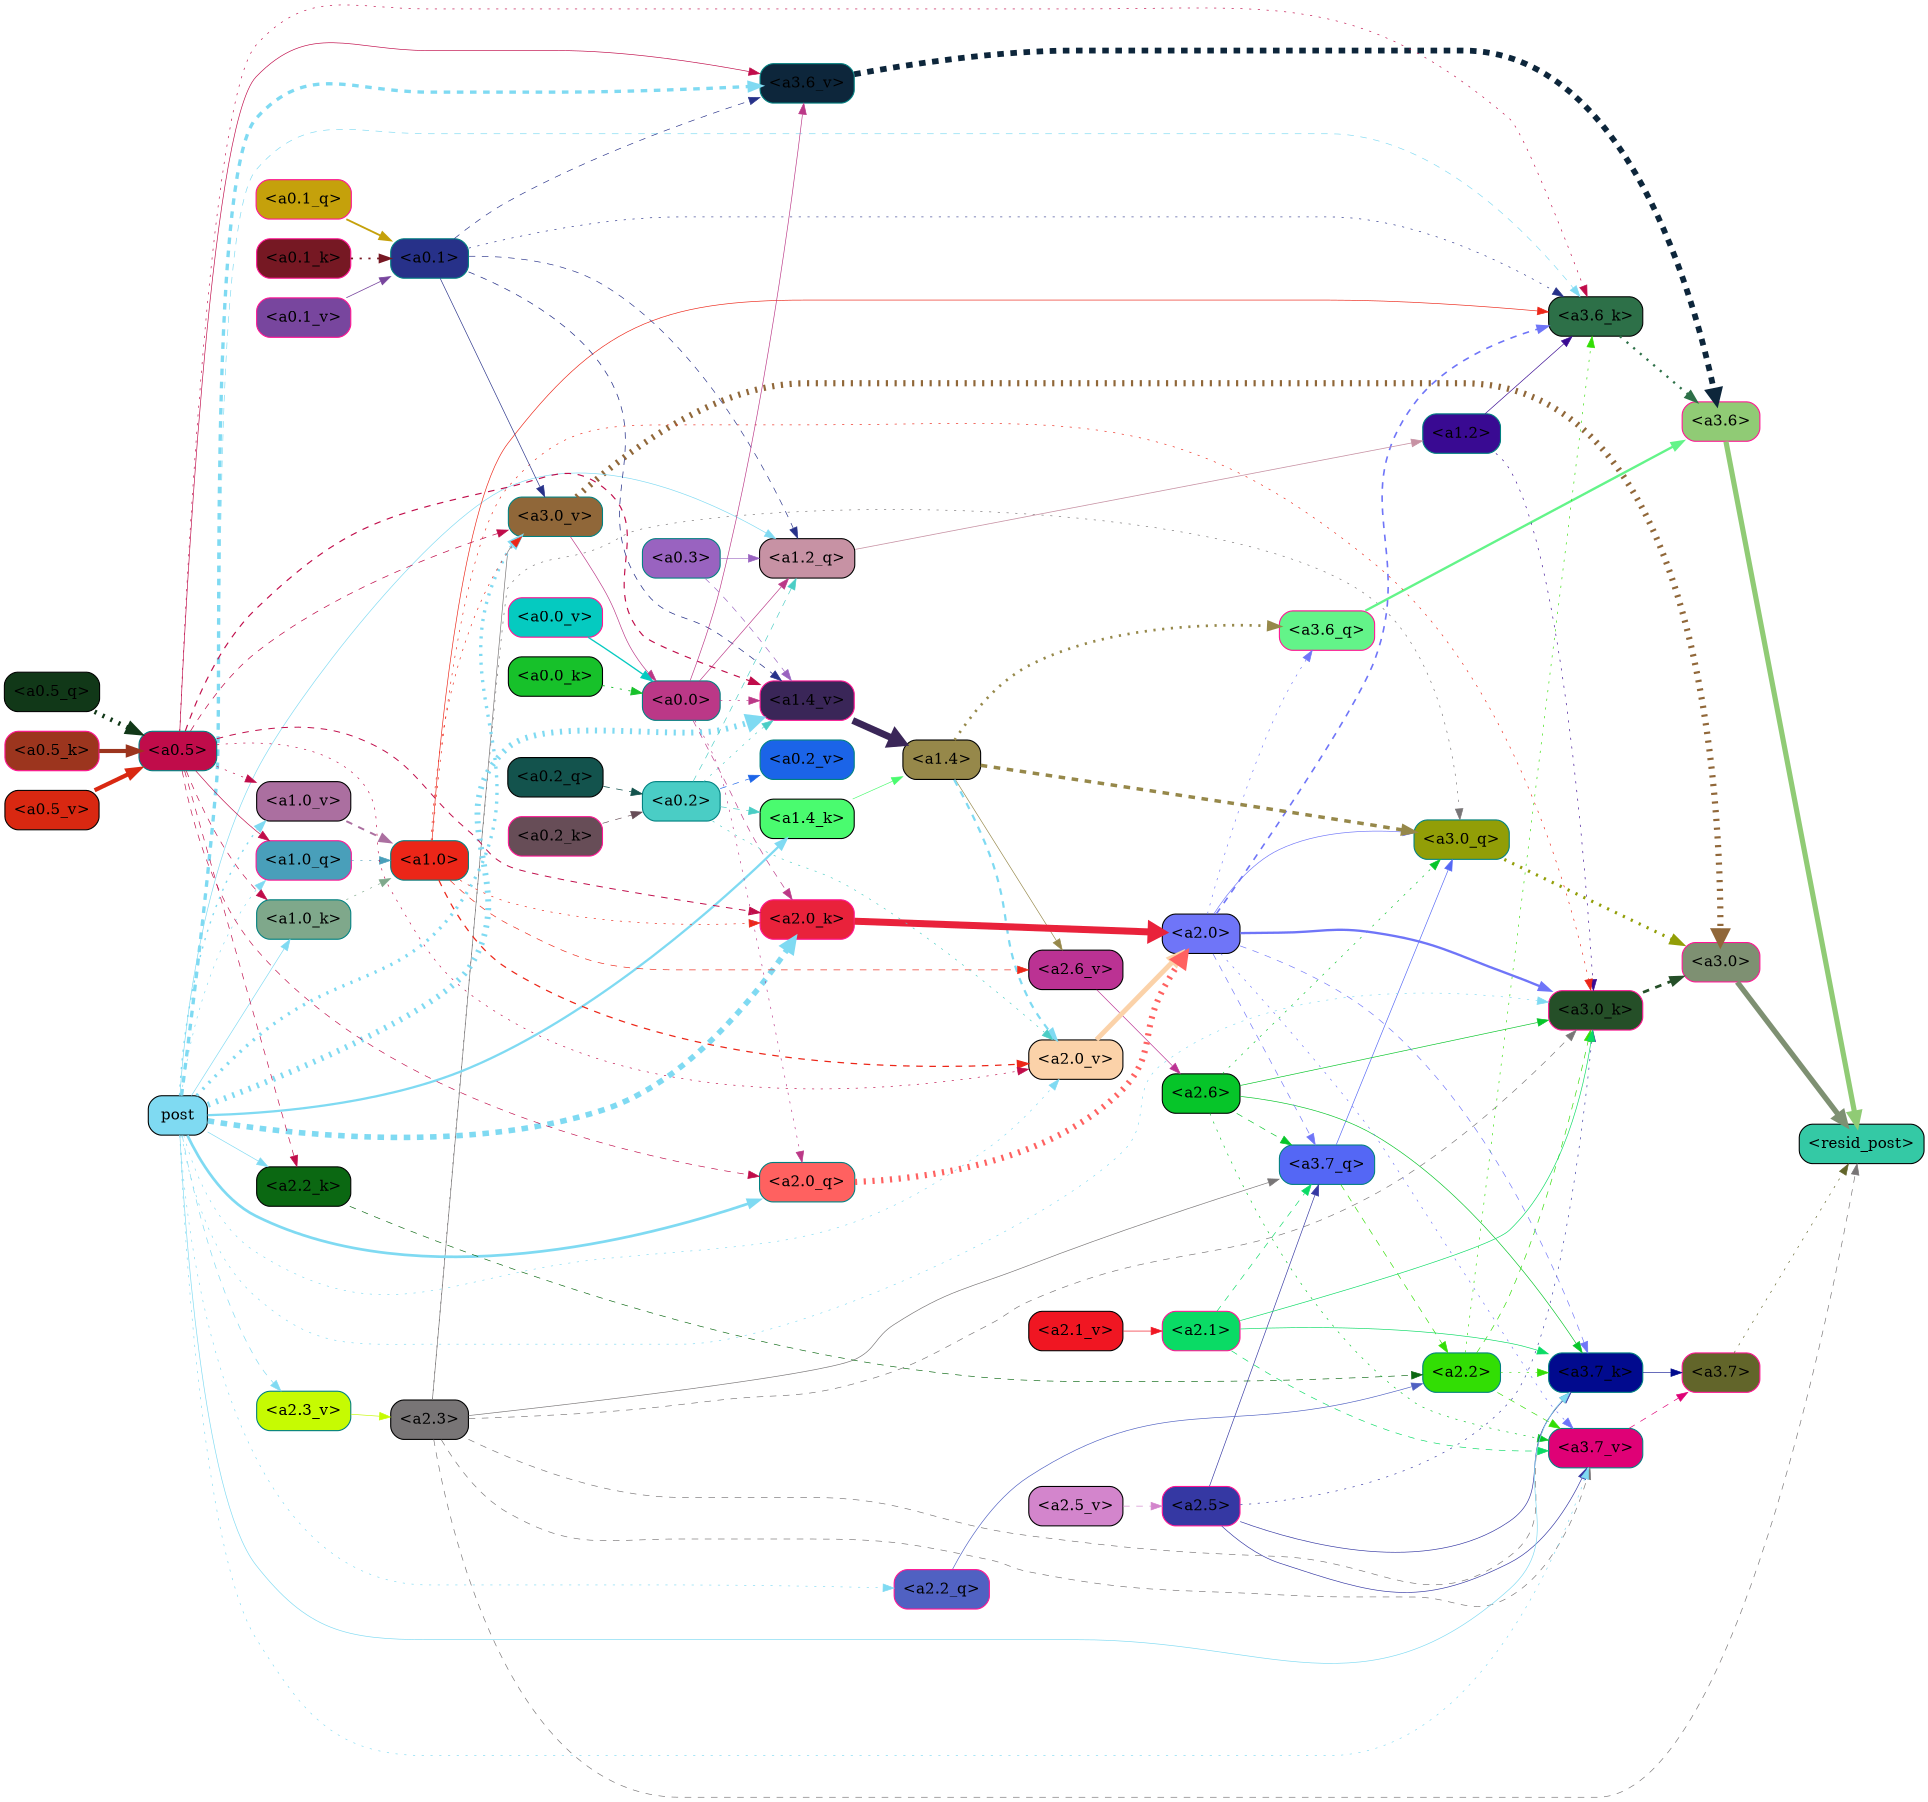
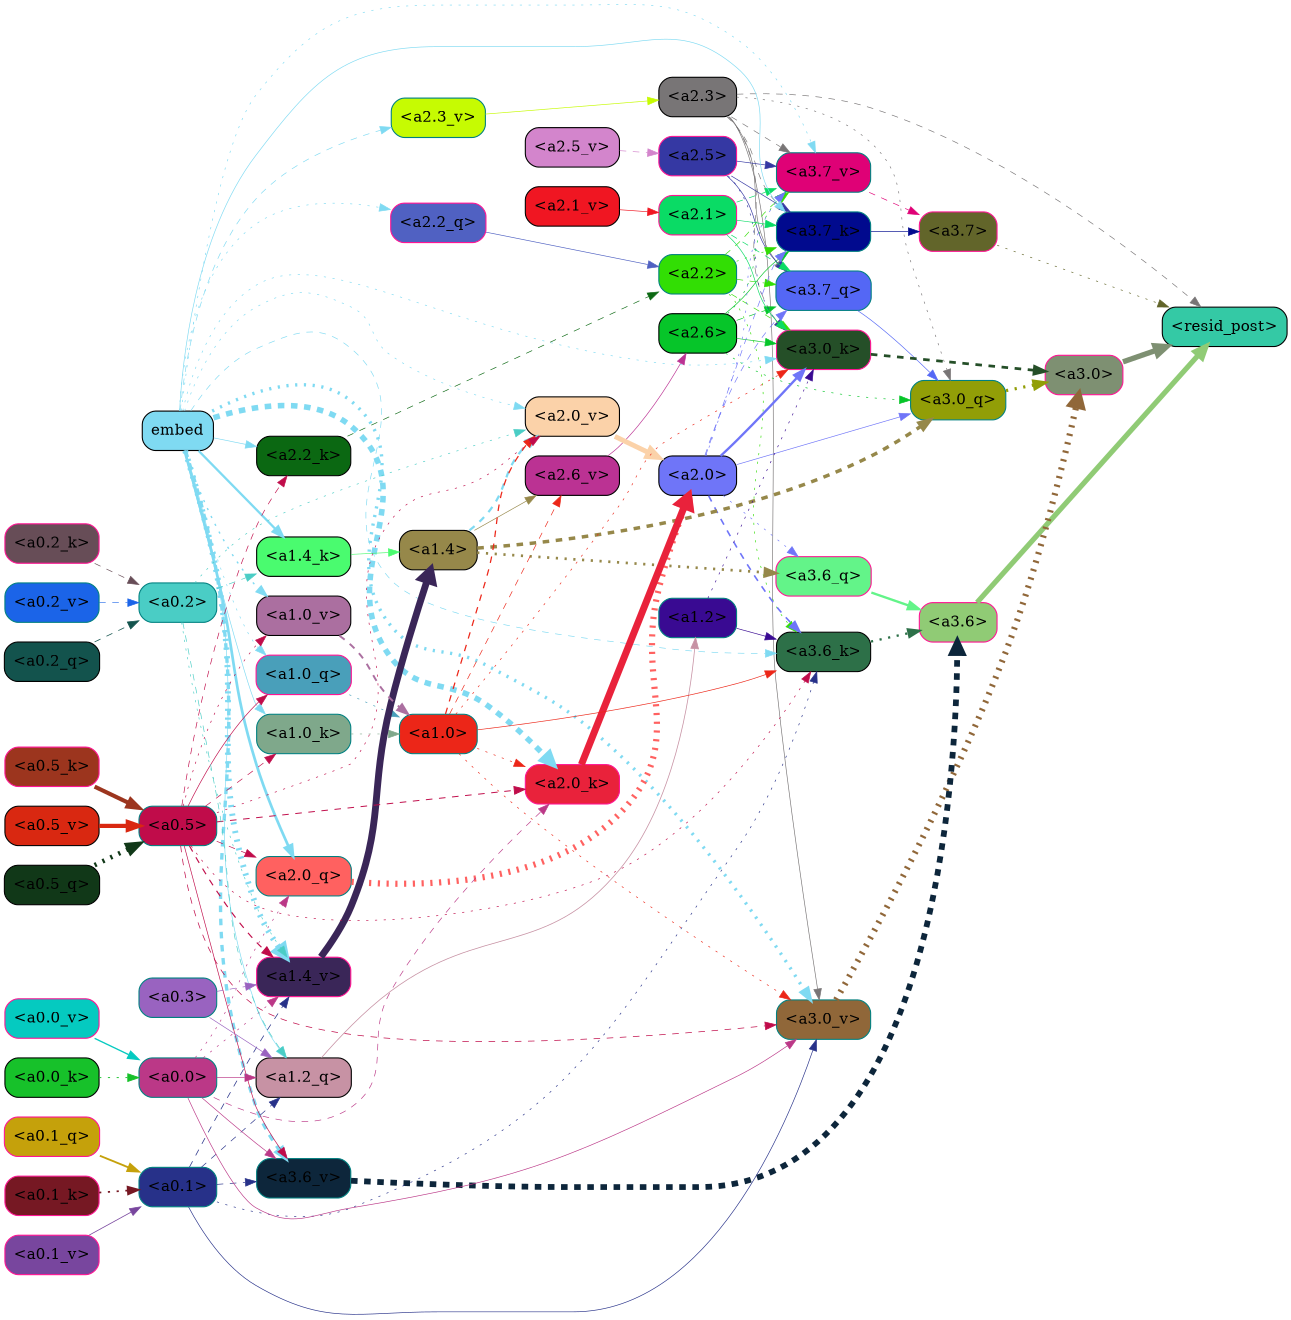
(611, 604) -> (435, 1192)
(735, 784) -> (113, 603)
(178, 1115) -> (178, 431)
(1391, 1264) -> (751, 281)
